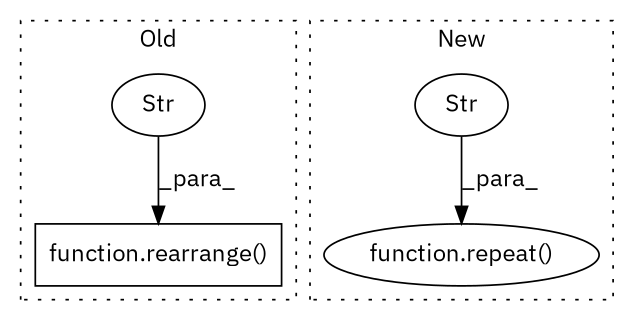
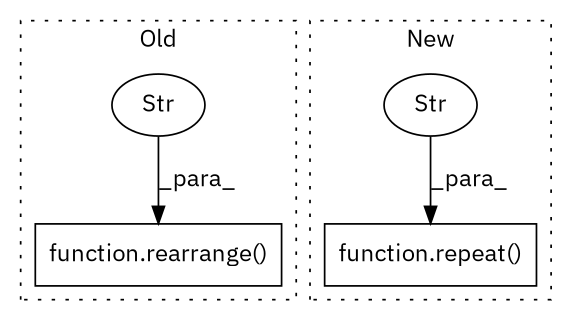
(462, 255) -> (431, 255)
